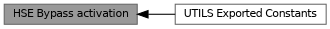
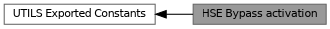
(162, 14) -> (180, 14)
